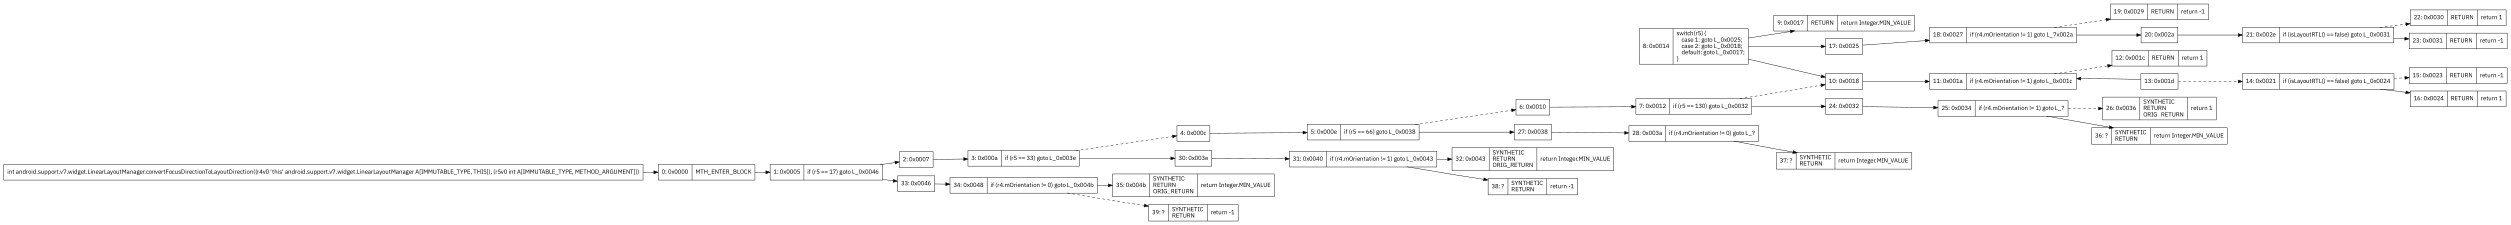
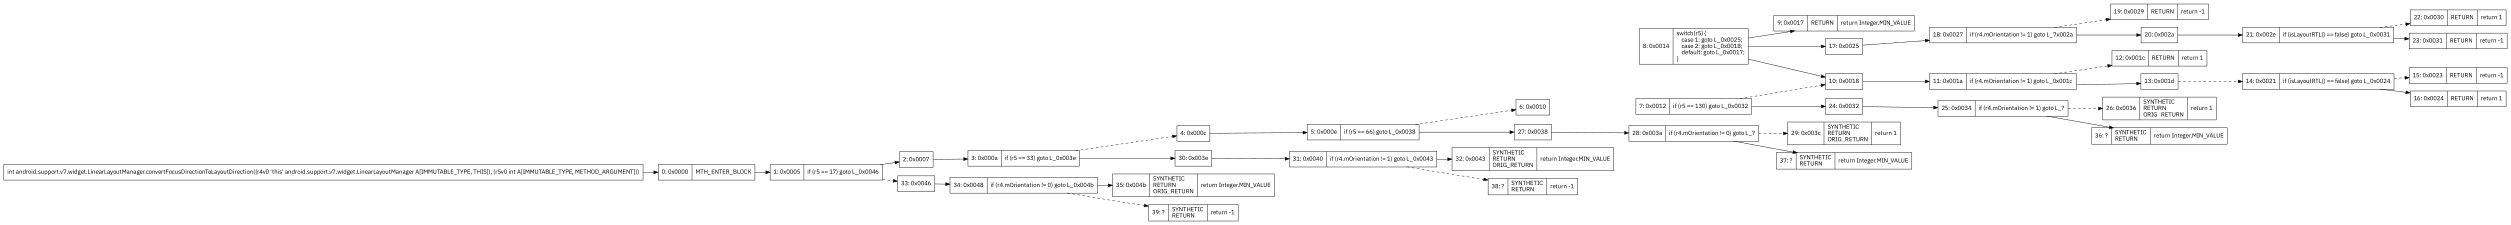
(2111, 79) -> (2107, 84)
(1591, 107) -> none
none -> (1844, 133)
(1445, 173) -> (1445, 173)
(888, 180) -> (888, 180)
